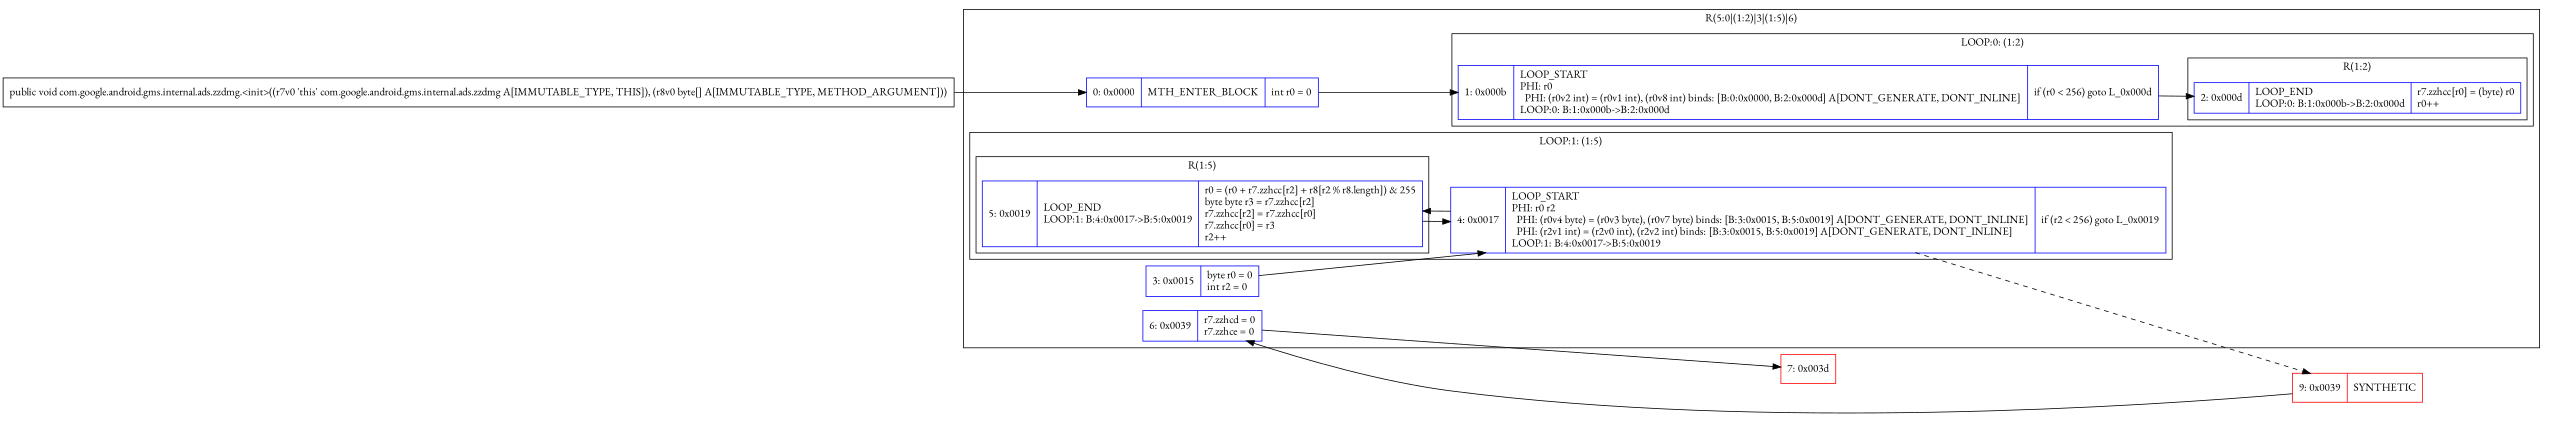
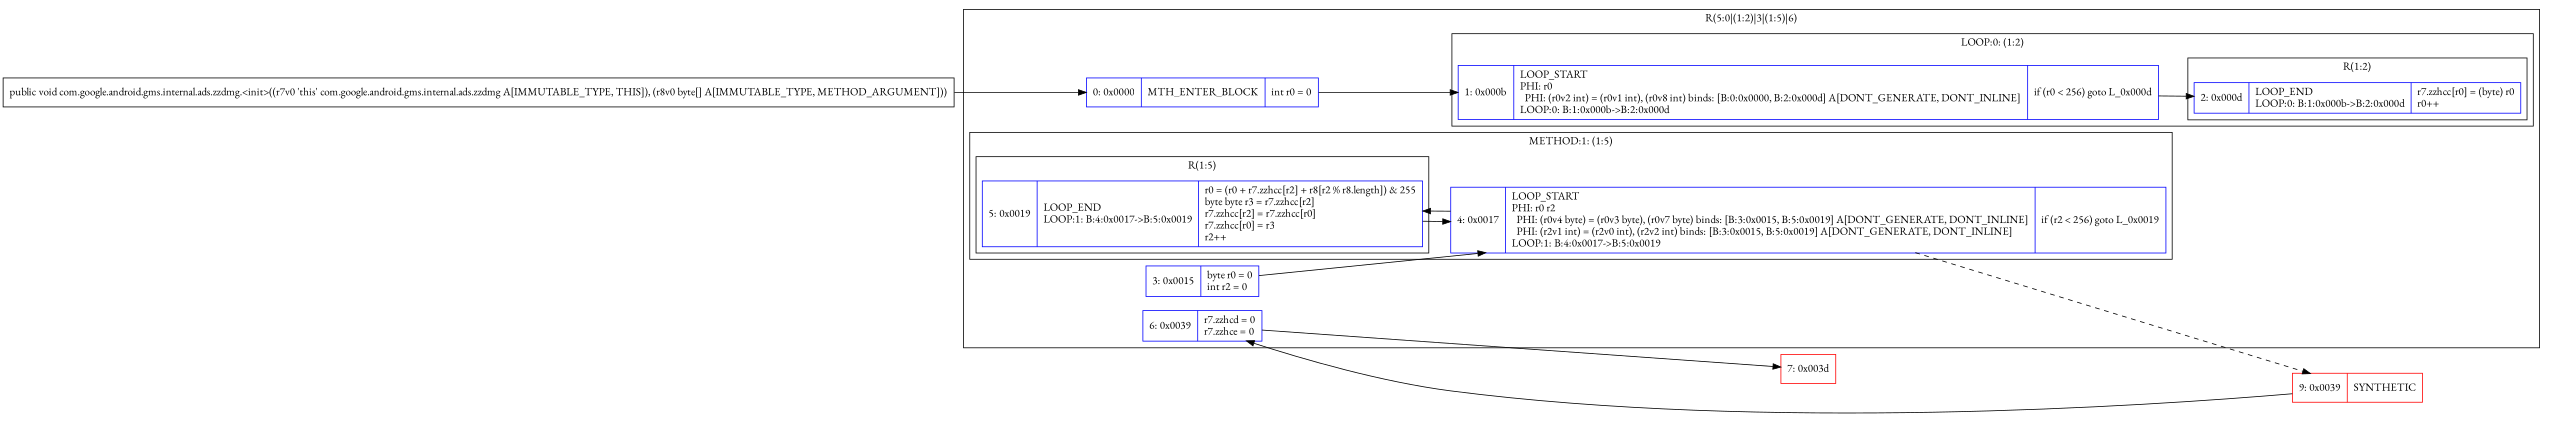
(1571, 141) -> (1571, 141)
